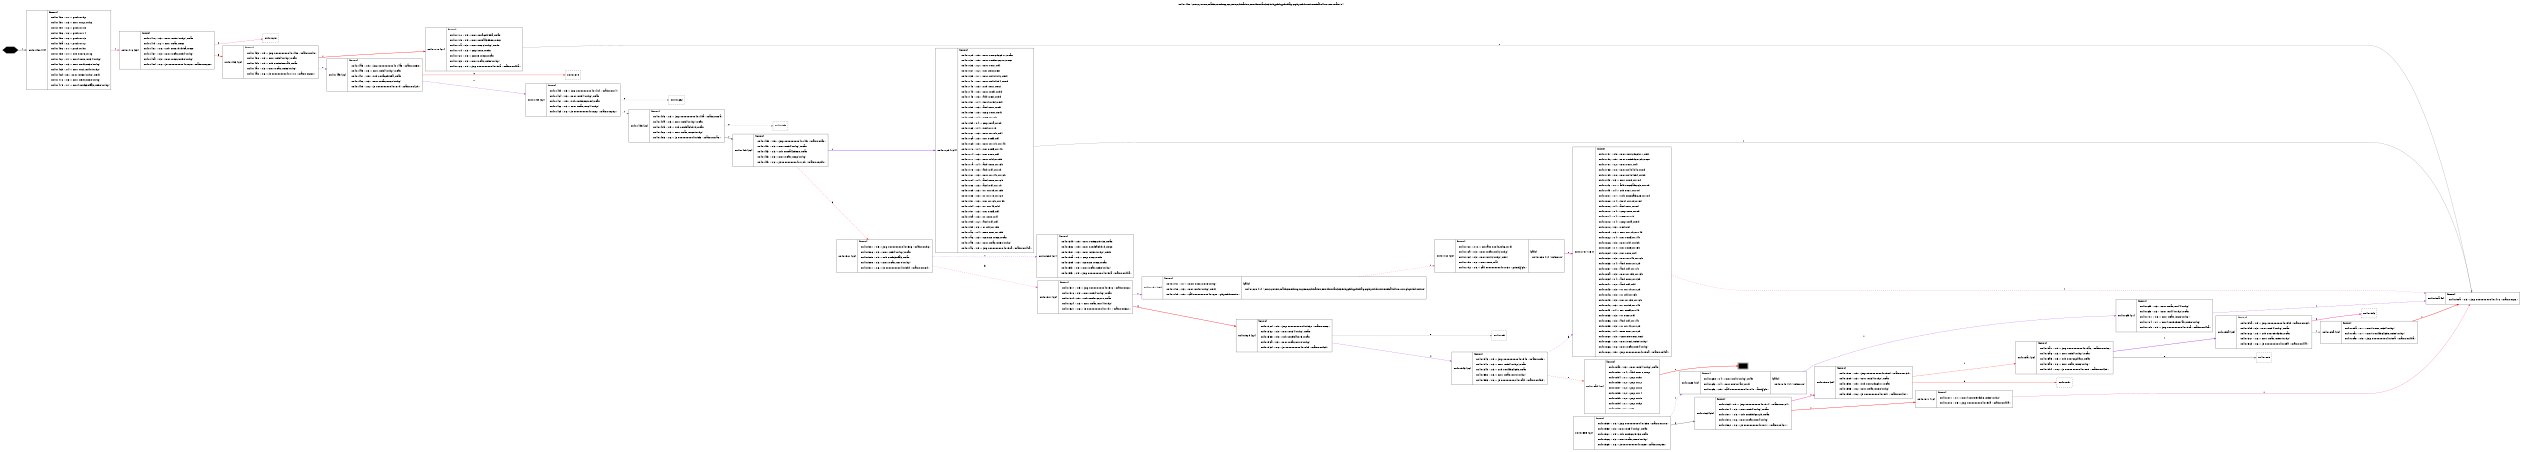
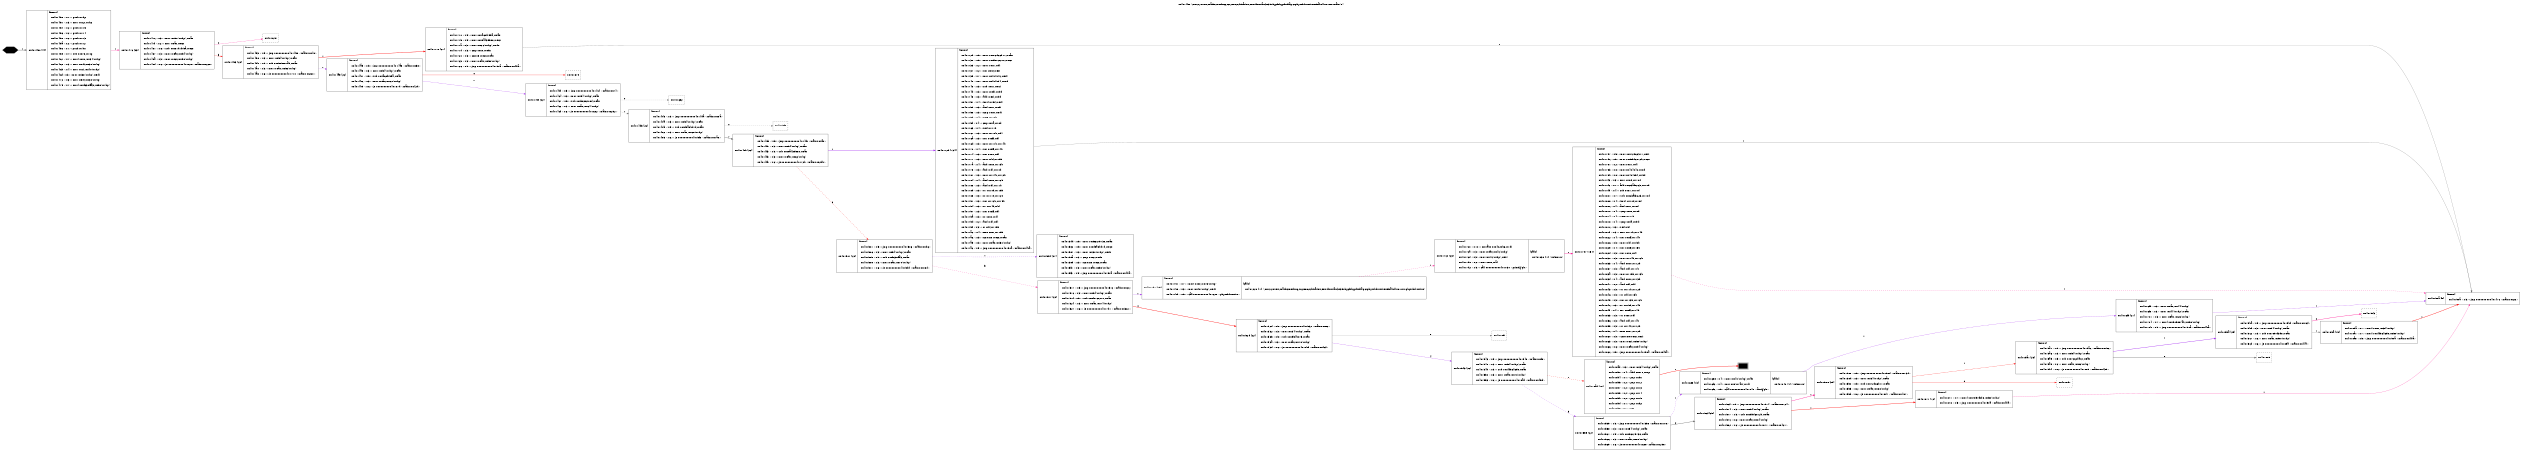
(1560, 345) -> (1548, 401)
